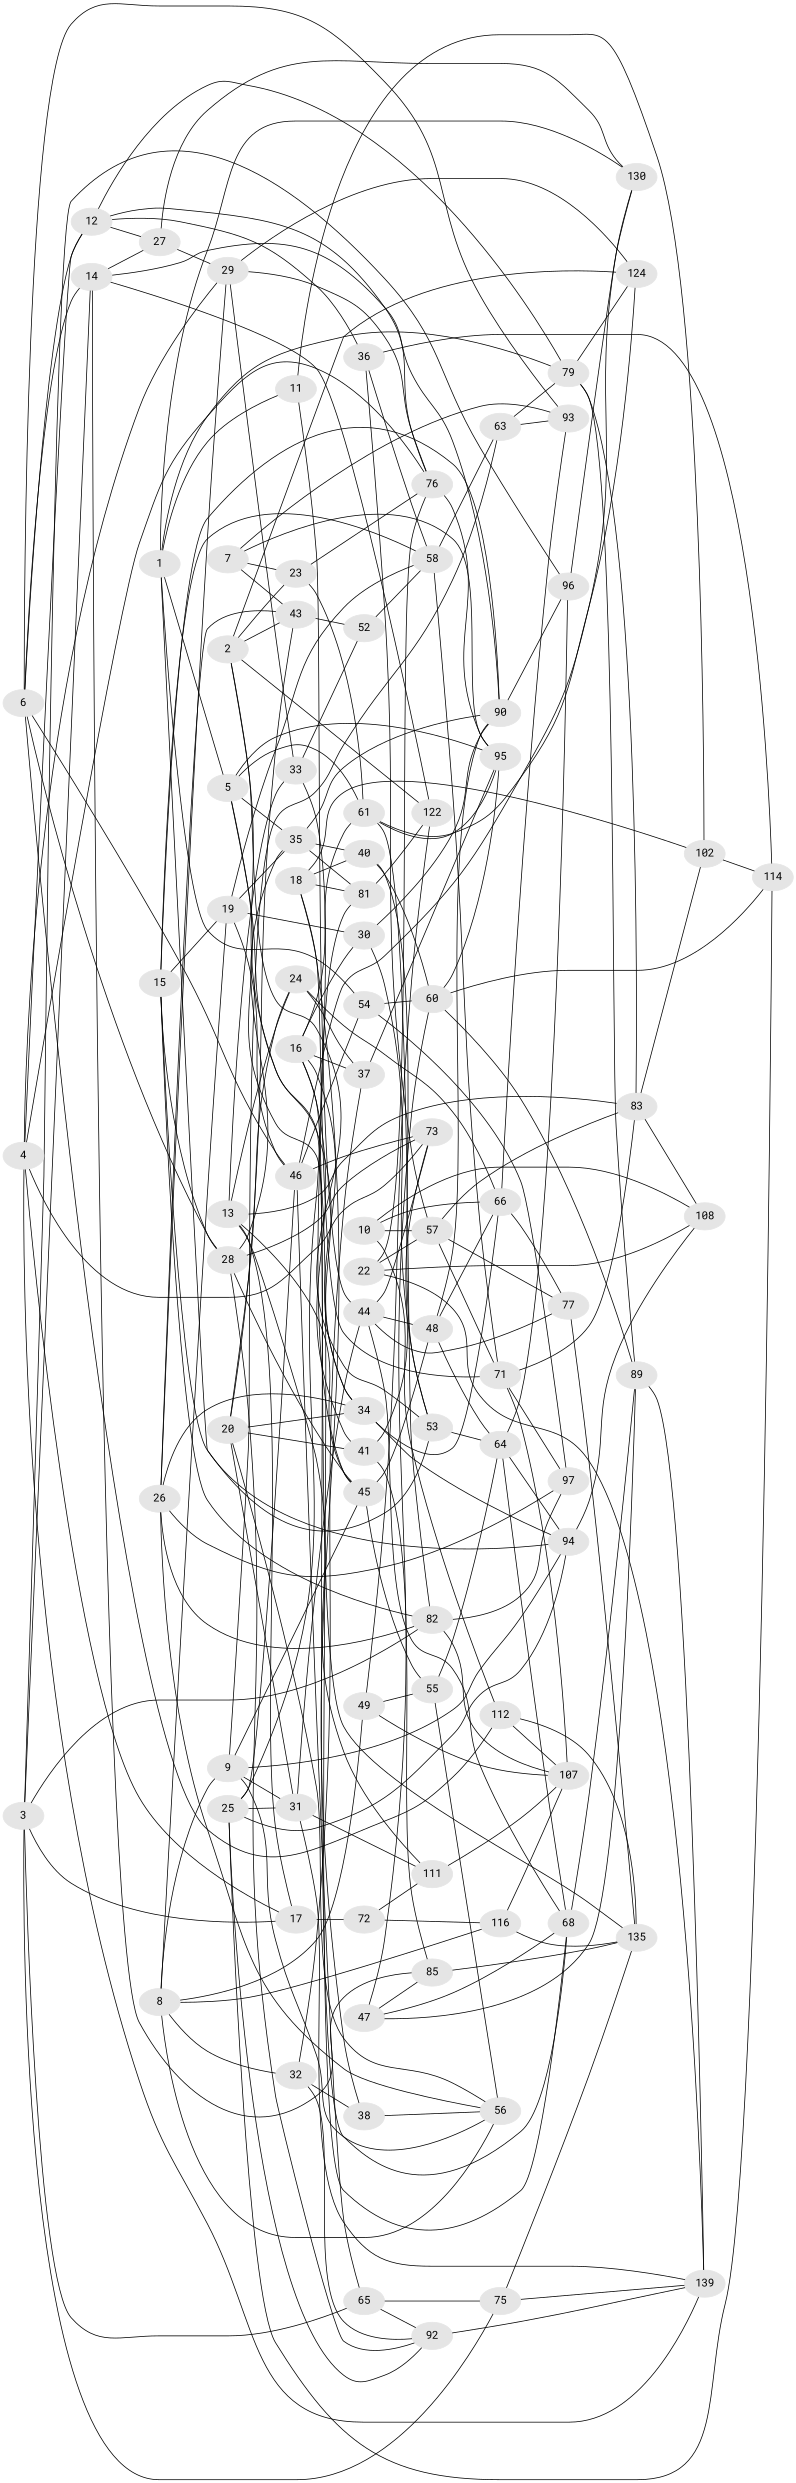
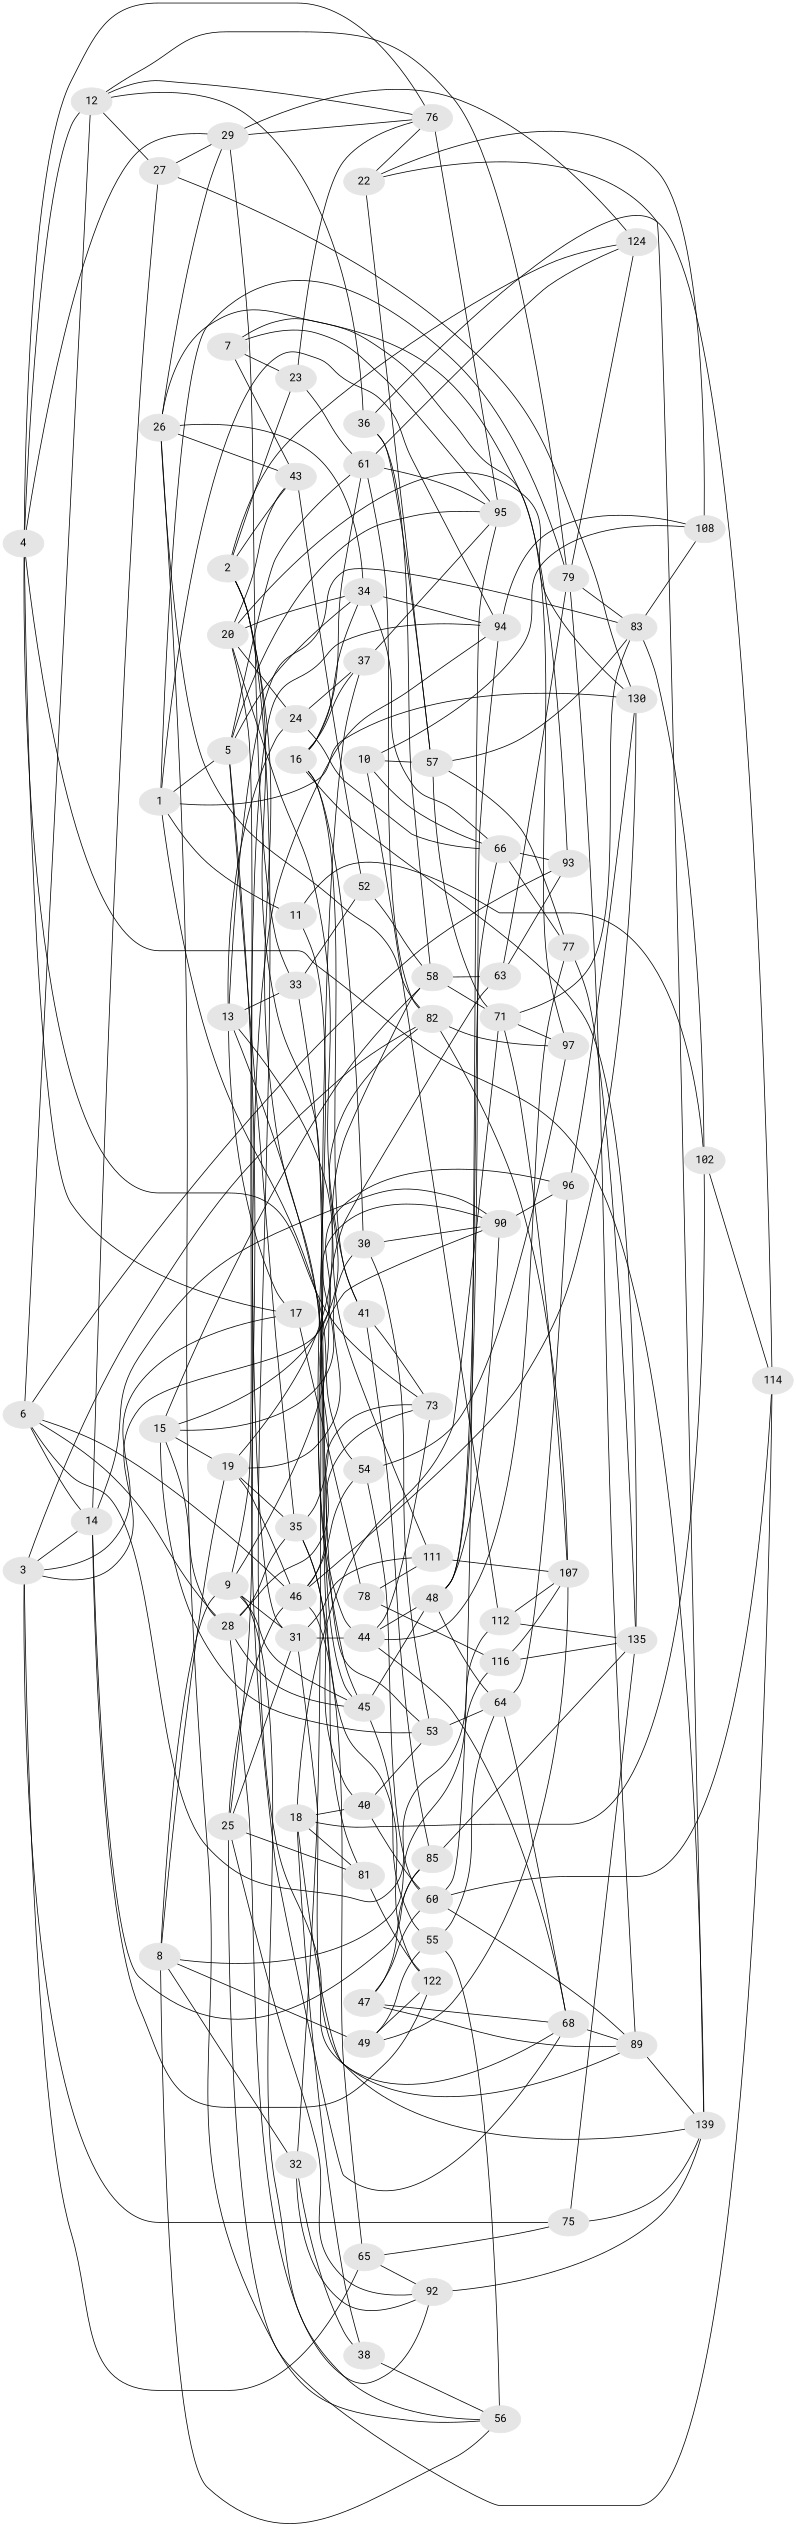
(529, 1486) -> (477, 1116)
(308, 1741) -> (457, 475)
(364, 1920) -> (364, 1597)
none -> (390, 2088)
